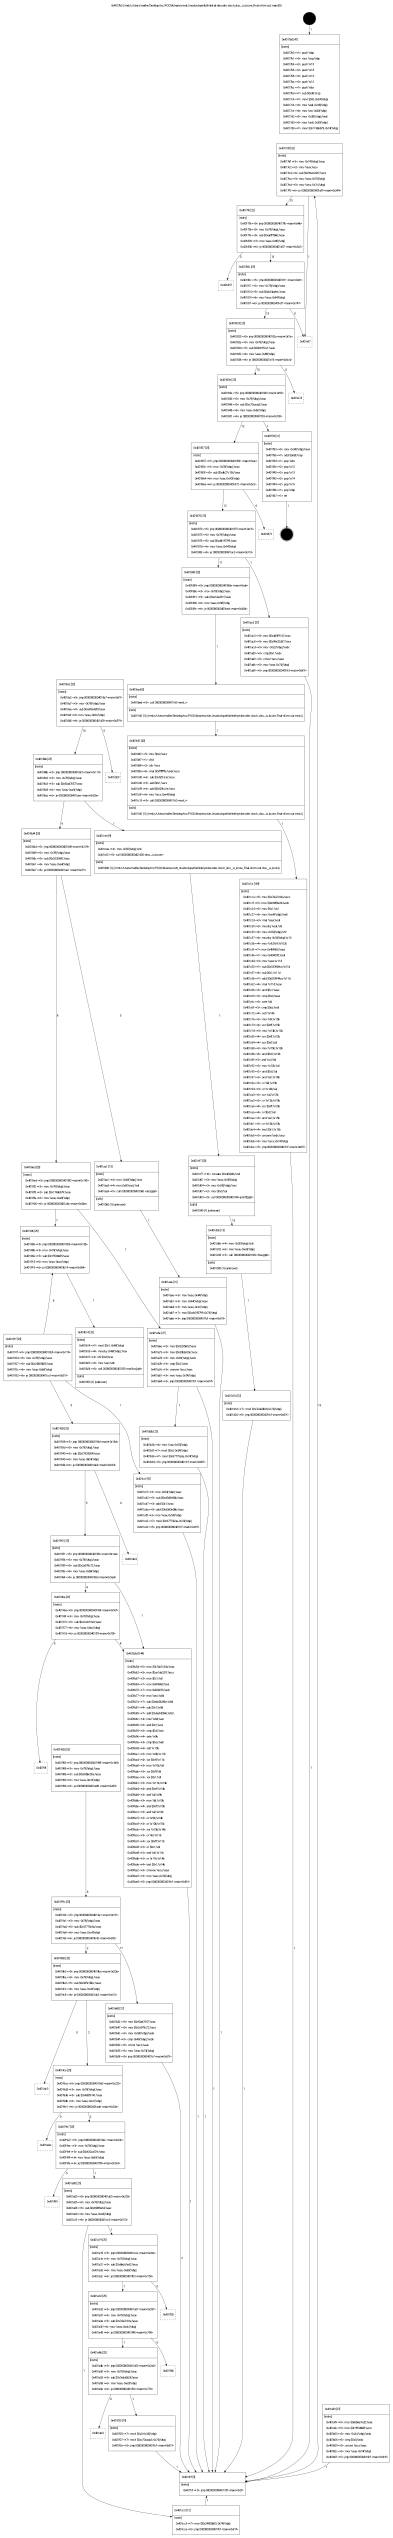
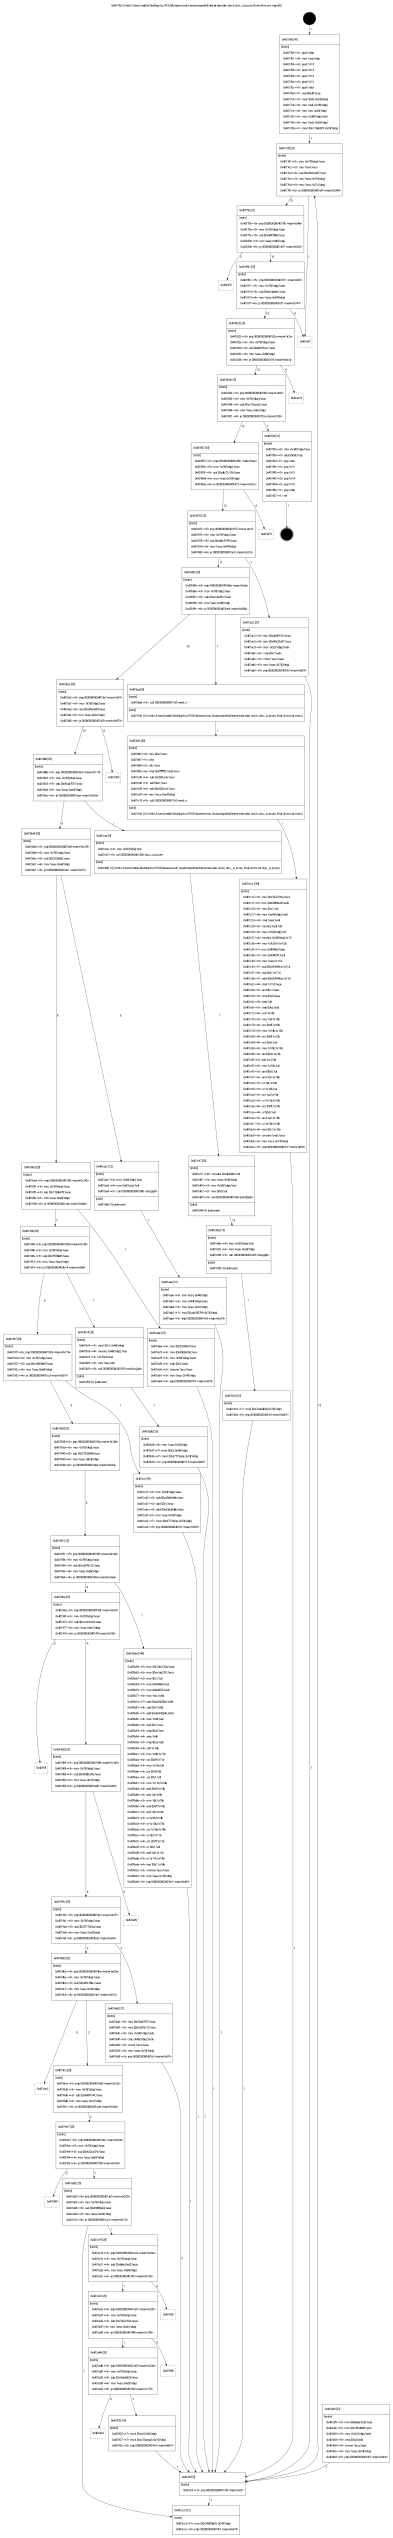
none -> (309, 137)
none -> (154, 646)
(49, 1305) -> (39, 1302)
(177, 1406) -> (144, 1406)
(130, 1559) -> none
(119, 1644) -> (86, 1691)
none -> (131, 1920)
(121, 1948) -> (121, 1948)
(45, 2145) -> none
(206, 2501) -> (210, 2500)
